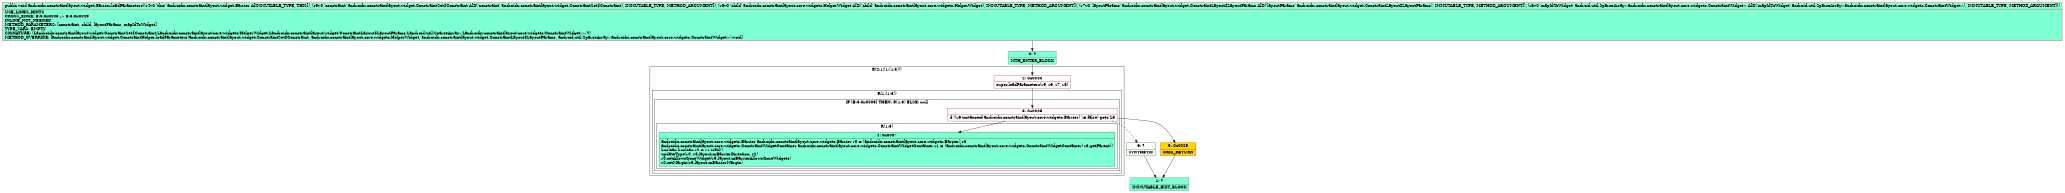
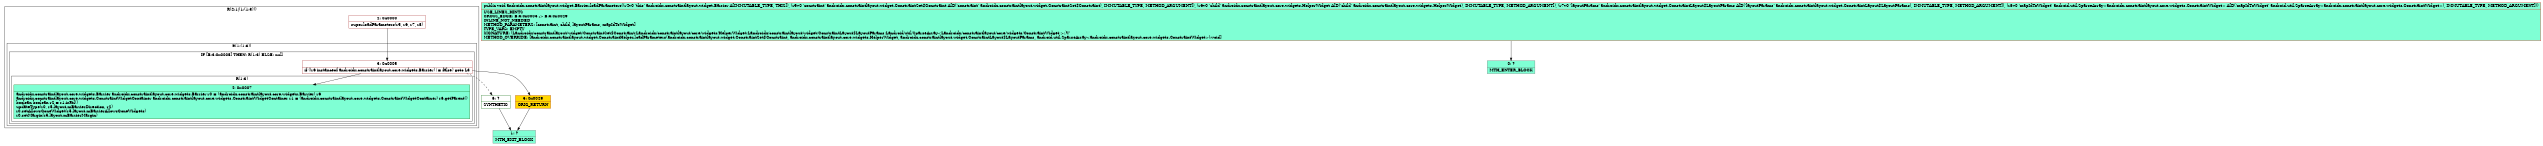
(1032, 68) -> none
(1159, 187) -> (514, 140)
